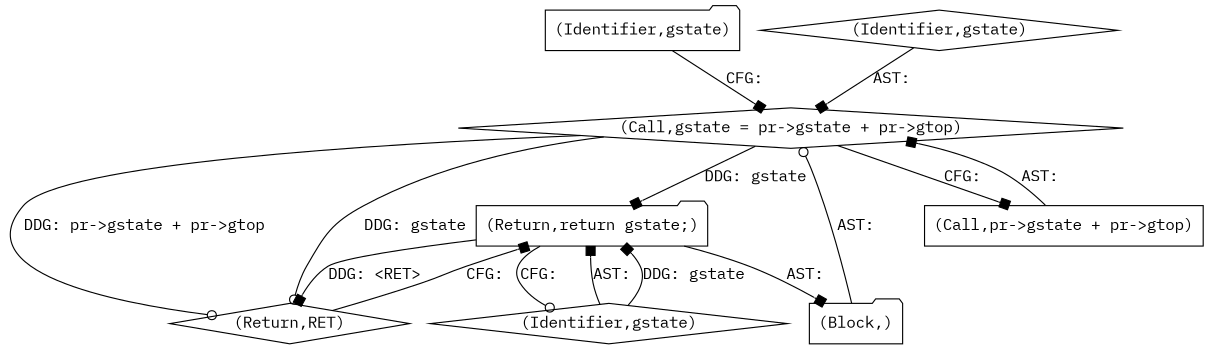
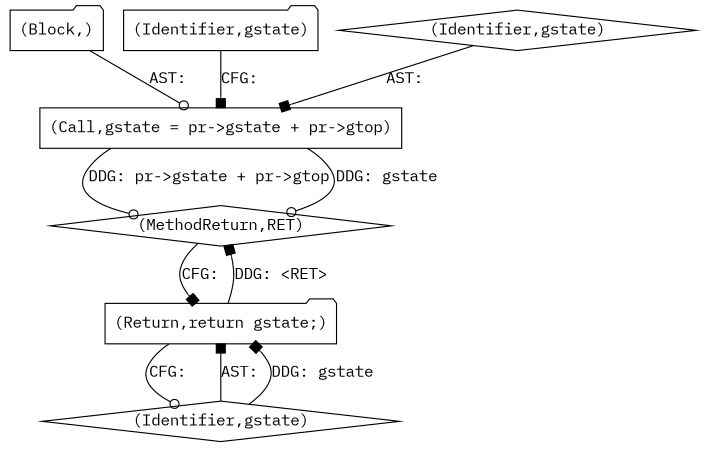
(791, 128) -> (221, 128)
(699, 173) -> none
(1064, 226) -> none
(751, 267) -> none
(290, 324) -> (221, 226)
